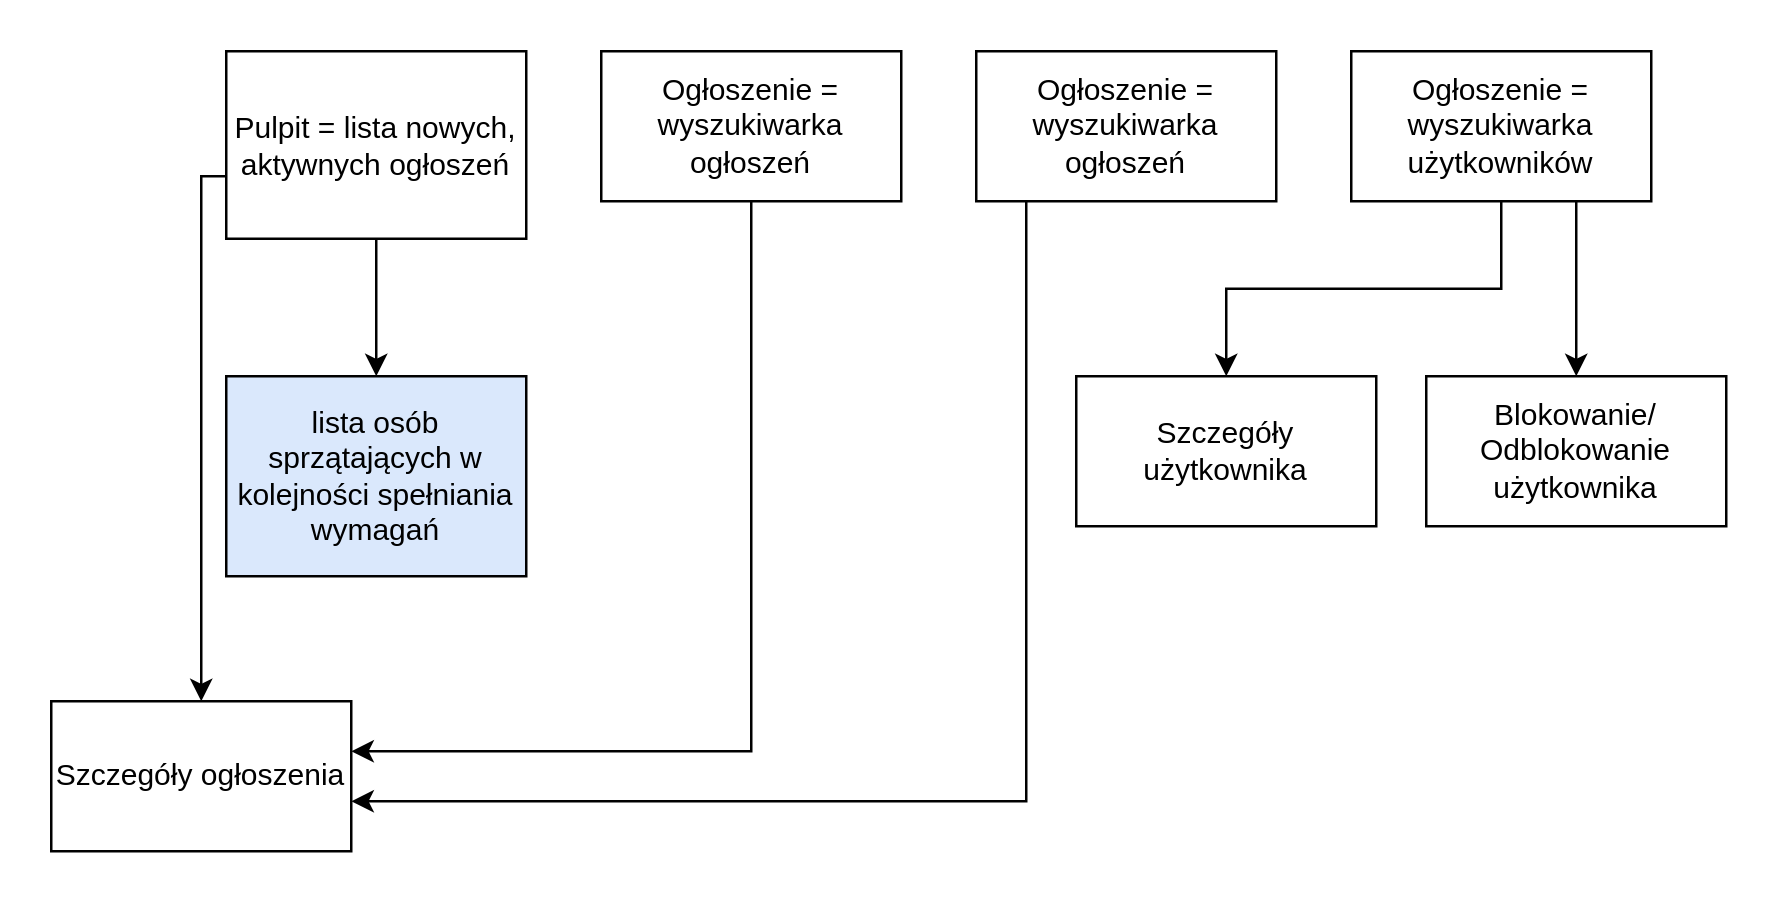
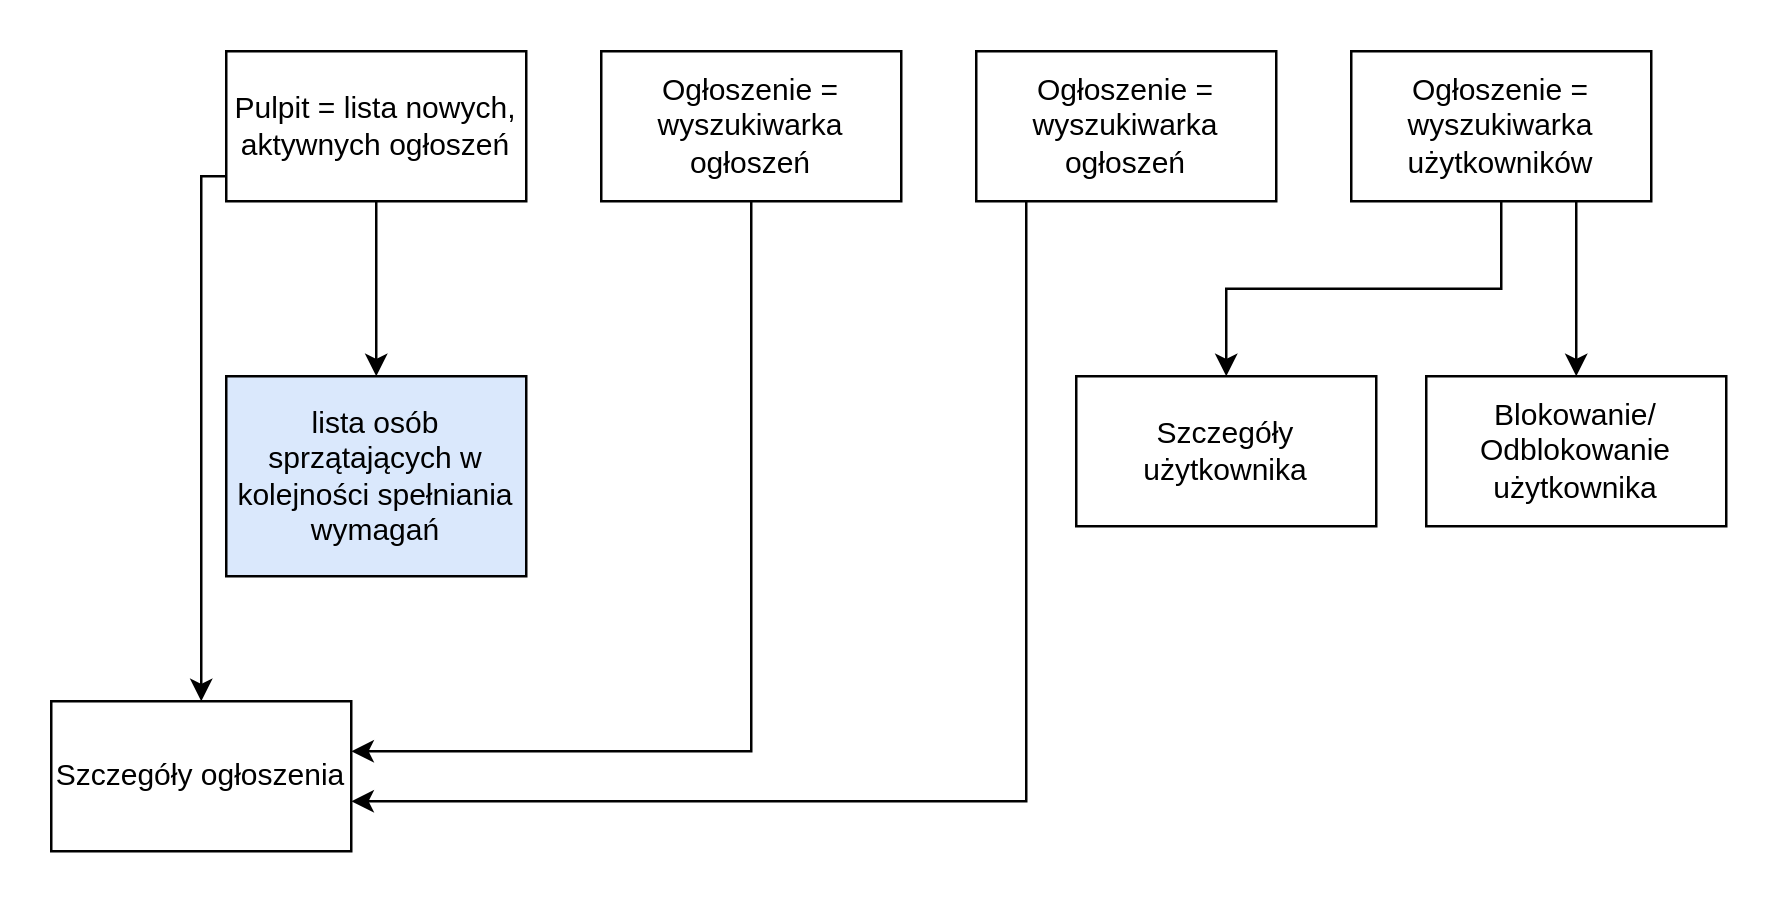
(376, 145) -> (376, 126)
